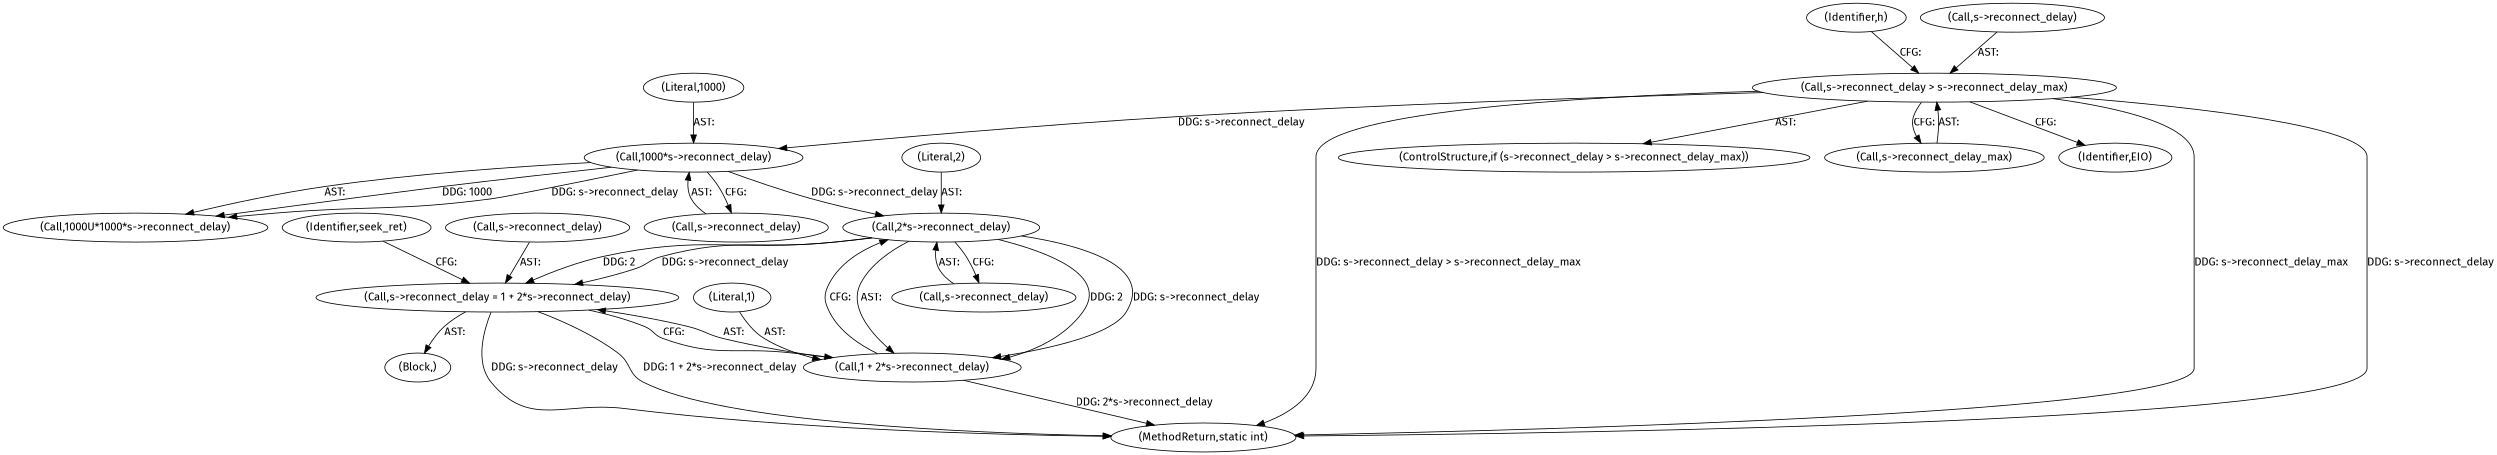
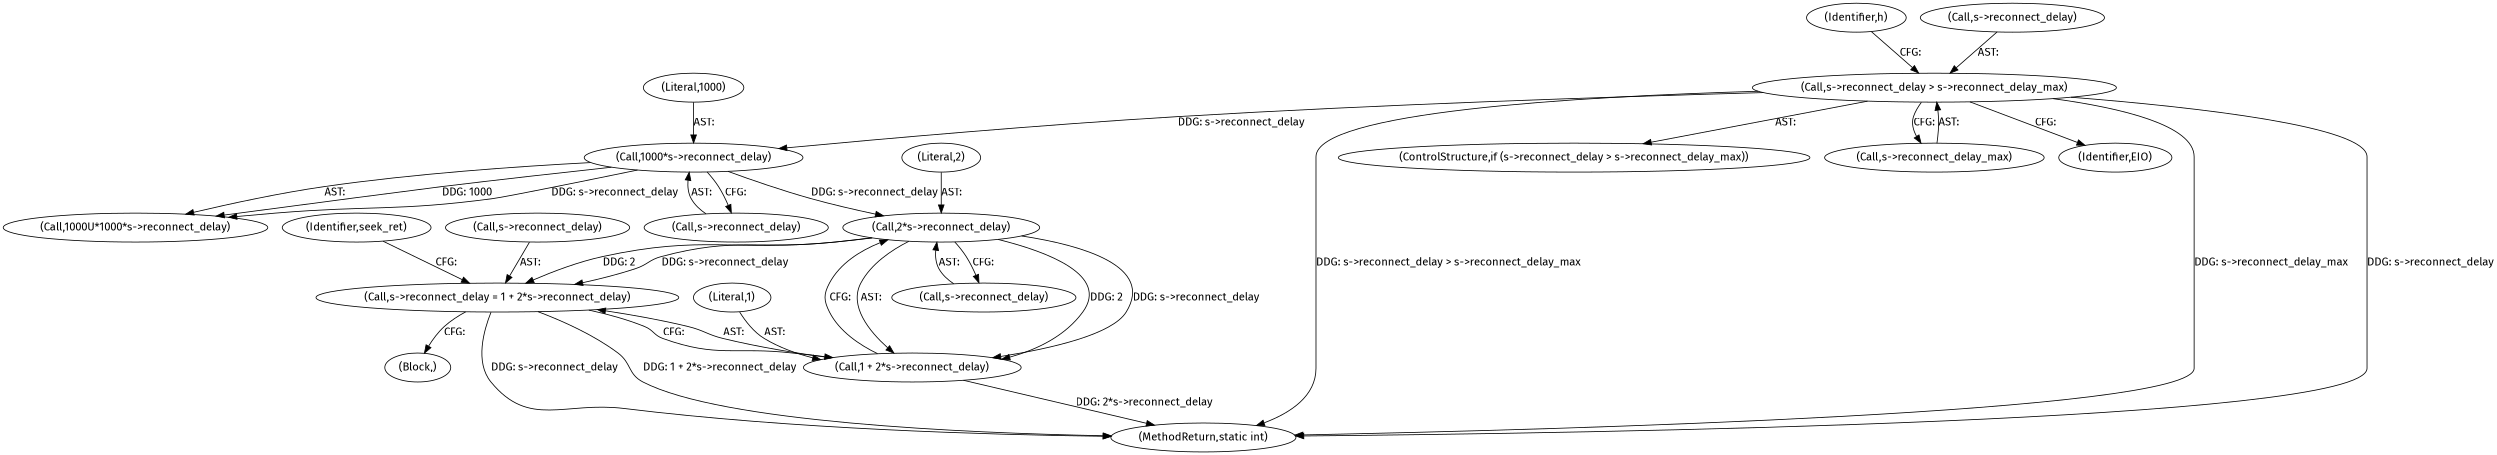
(456, 333) -> (456, 333)
